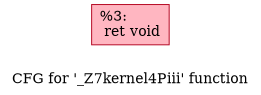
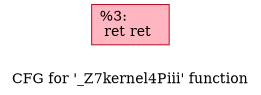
(130, 32) -> (126, 32)
